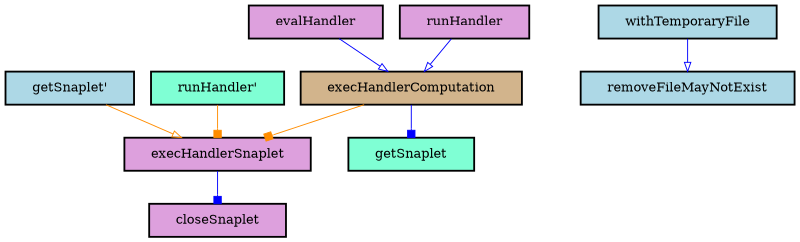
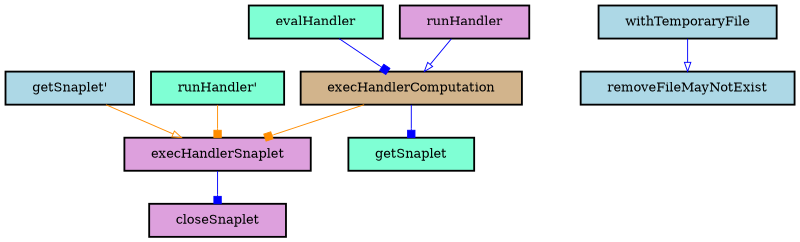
(316, 22) -> (316, 22)
(360, 52) -> (360, 52)
